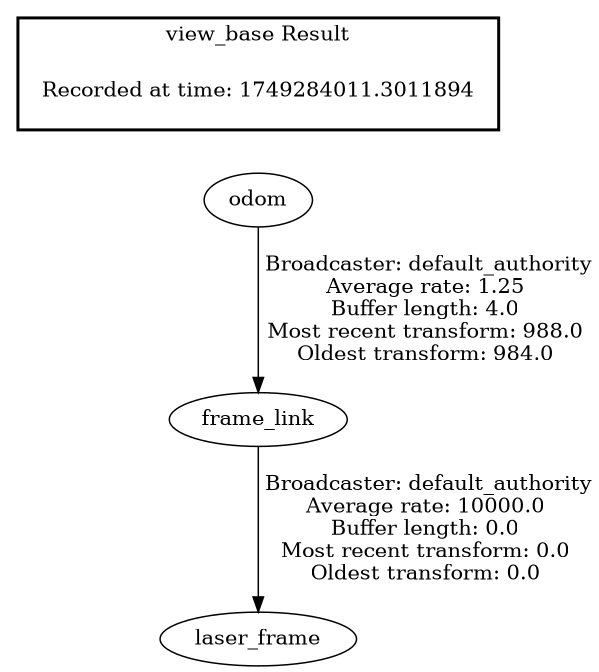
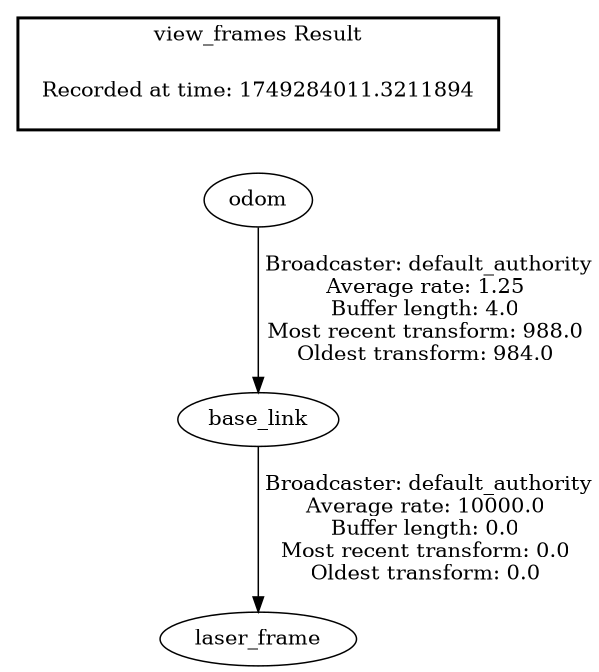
(258, 35) -> (258, 35)
(258, 91) -> (258, 91)
(258, 420) -> (258, 420)
